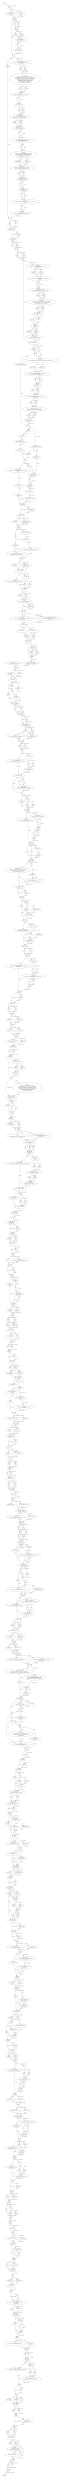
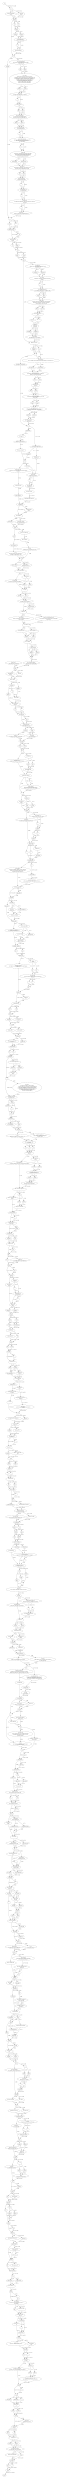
(39, 1589) -> none
